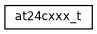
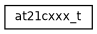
(49, 17) -> (49, 17)
